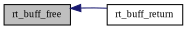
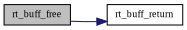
(94, 8) -> (84, 22)
